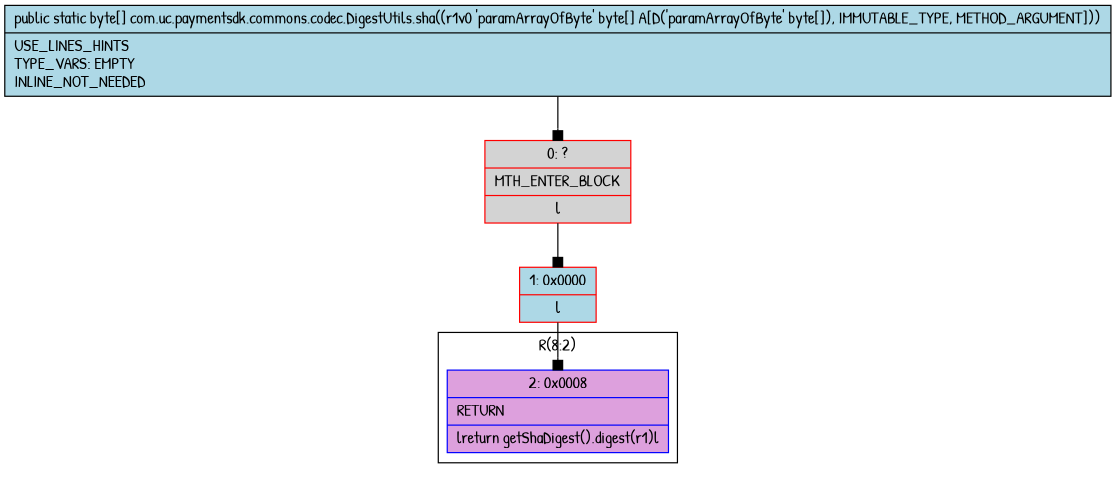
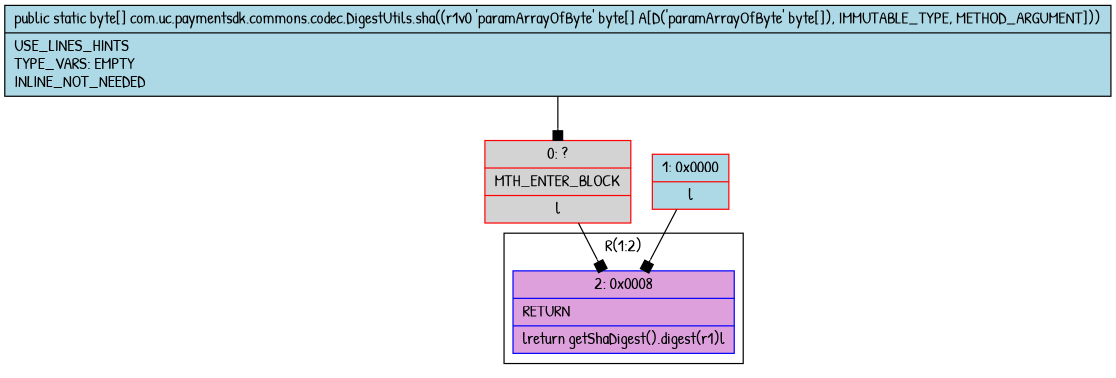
(558, 239) -> (588, 241)
(558, 346) -> (624, 247)
